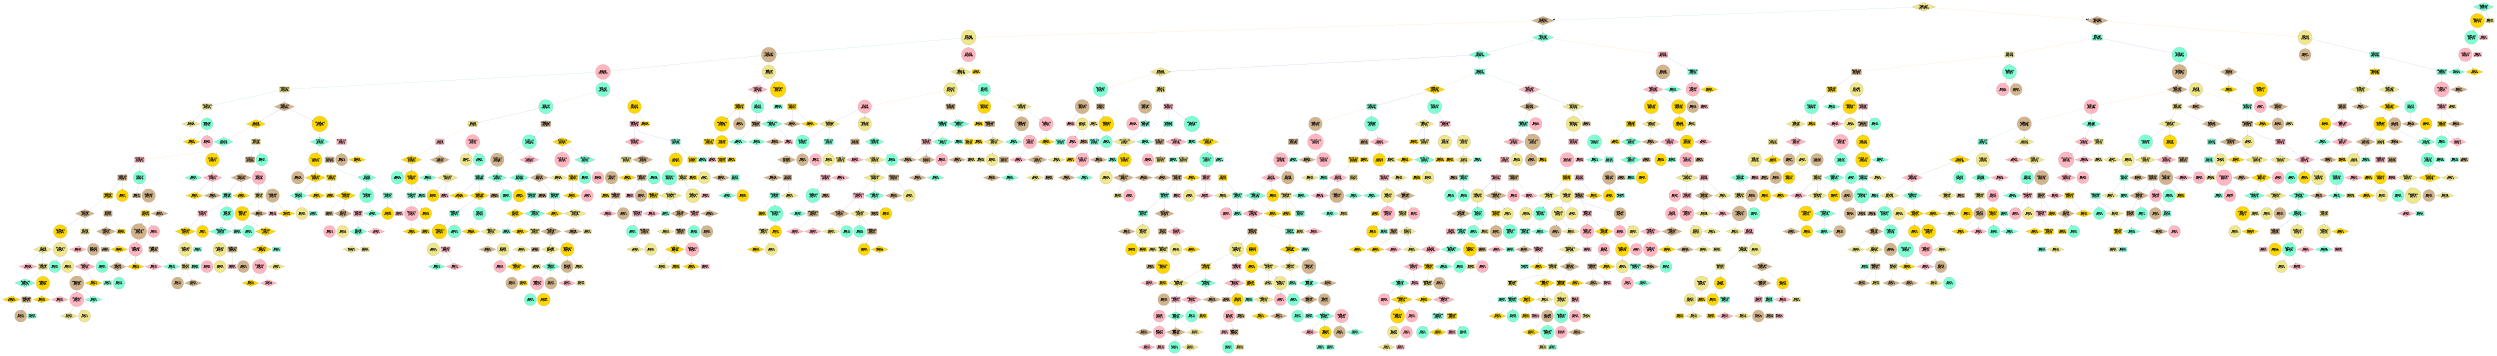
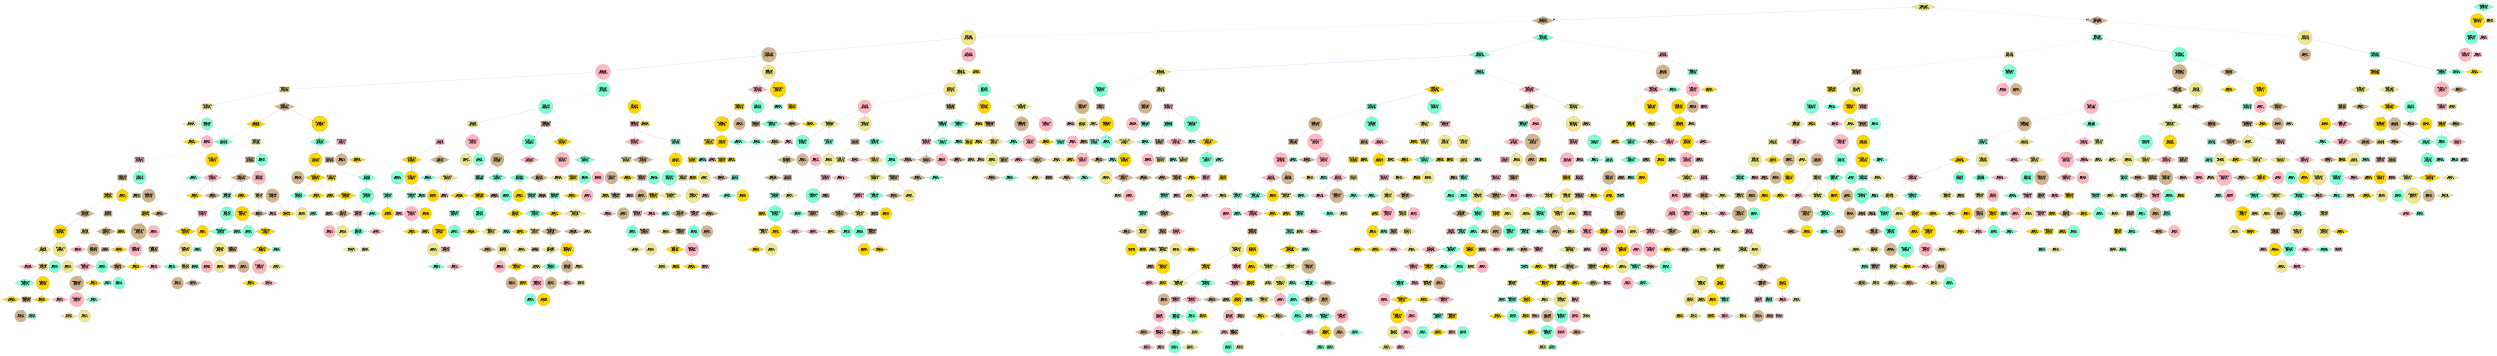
(1806, 214) -> (1806, 214)
